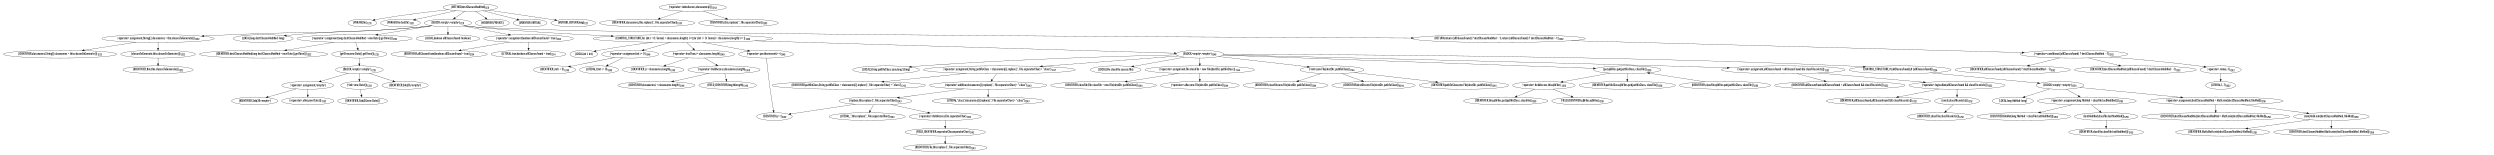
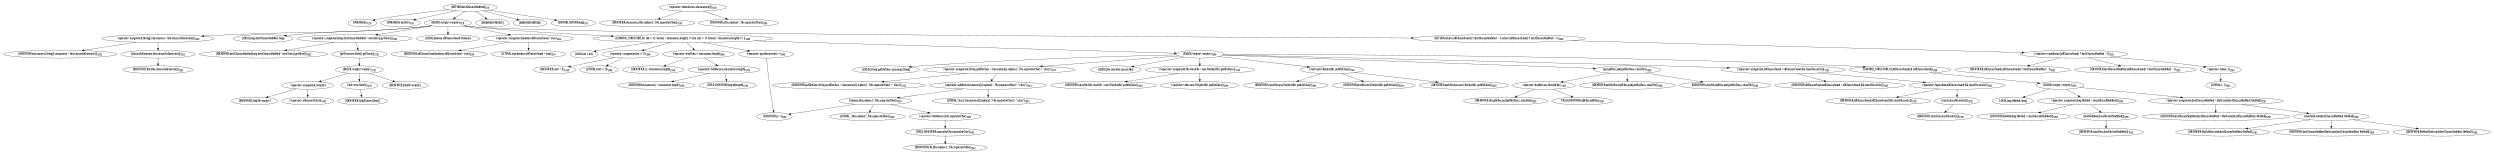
(412, 23) -> (412, 23)
(1677, 78) -> (1673, 77)
(370, 85) -> (370, 85)
none -> (2442, 132)
